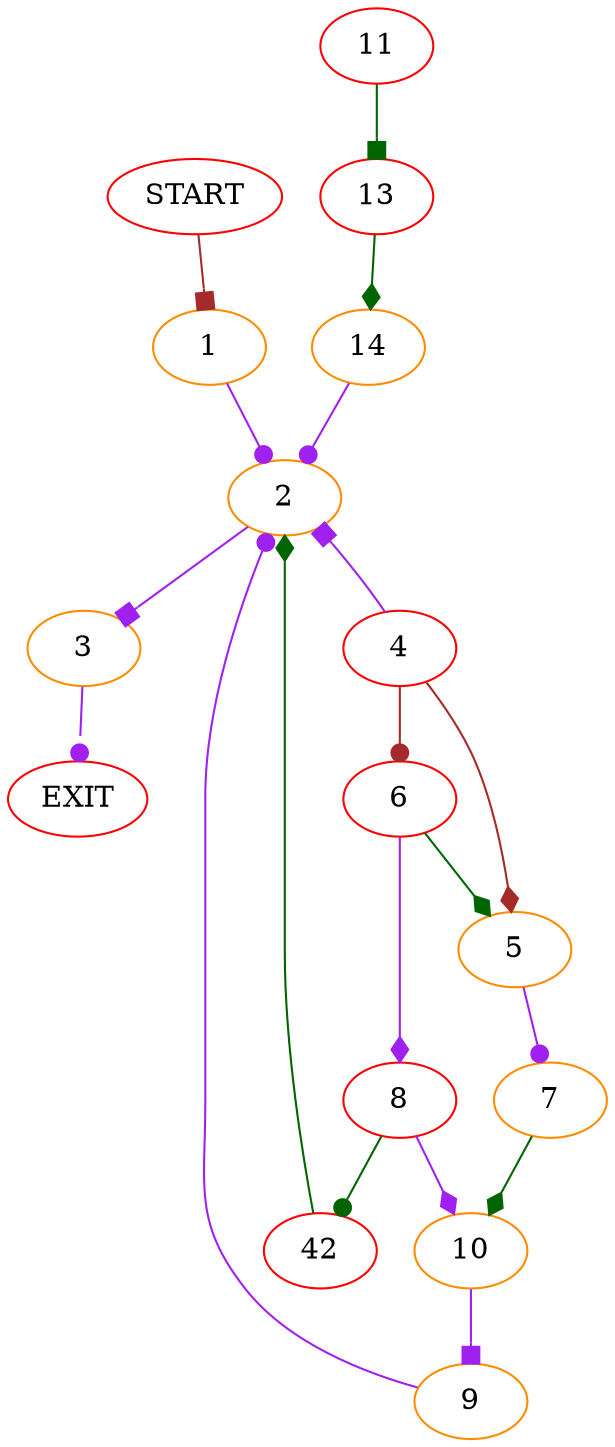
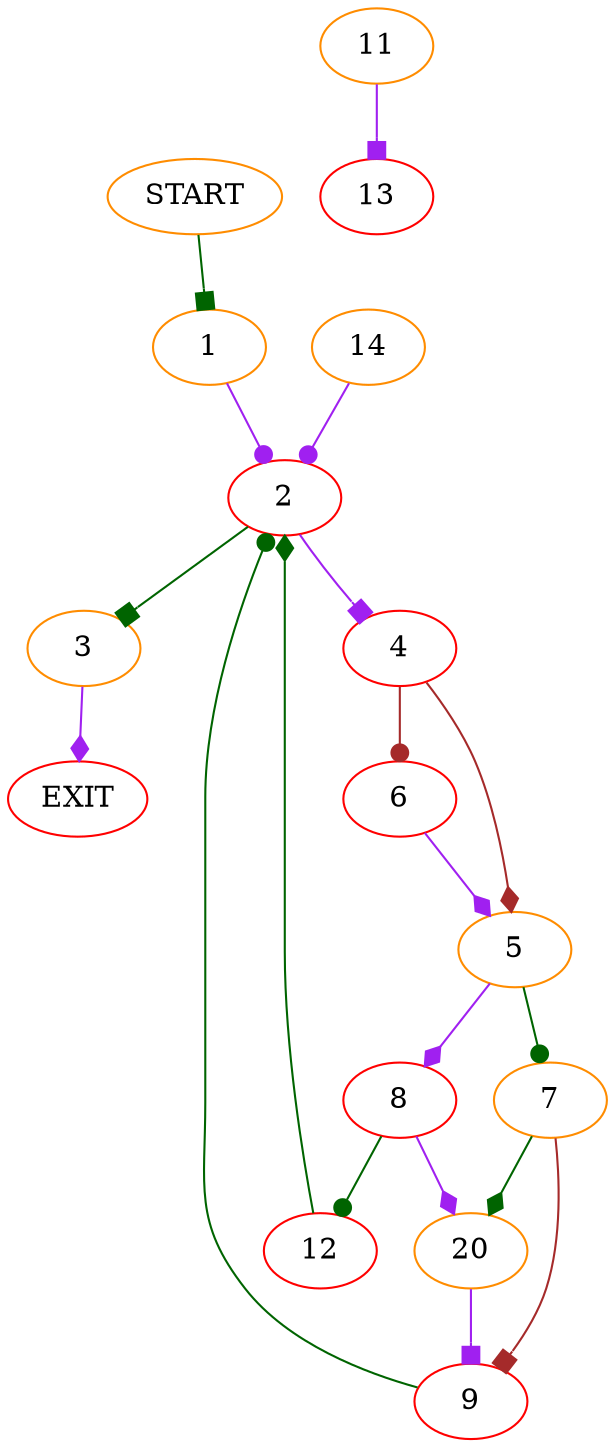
(377, 46) -> (377, 46)
(377, 111) -> (377, 111)
(195, 197) -> (195, 197)
(373, 260) -> none
(201, 262) -> (201, 262)
(285, 498) -> (285, 498)
(193, 567) -> (193, 567)
(360, 577) -> (325, 569)
(81, 711) -> (81, 711)
(450, 864) -> (450, 864)
(400, 937) -> (465, 1015)
(531, 1016) -> (531, 1016)
(205, 1022) -> (205, 1022)
none -> (555, 1249)
(320, 1251) -> (320, 1251)
(471, 1251) -> (471, 1251)
(471, 1401) -> (471, 1401)
